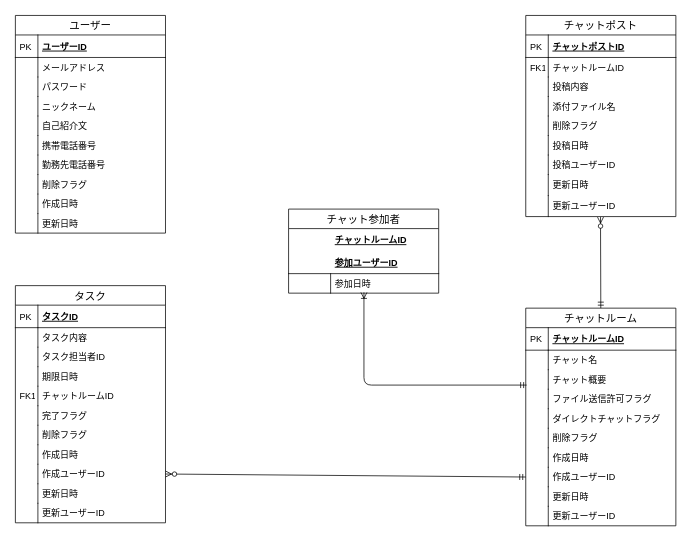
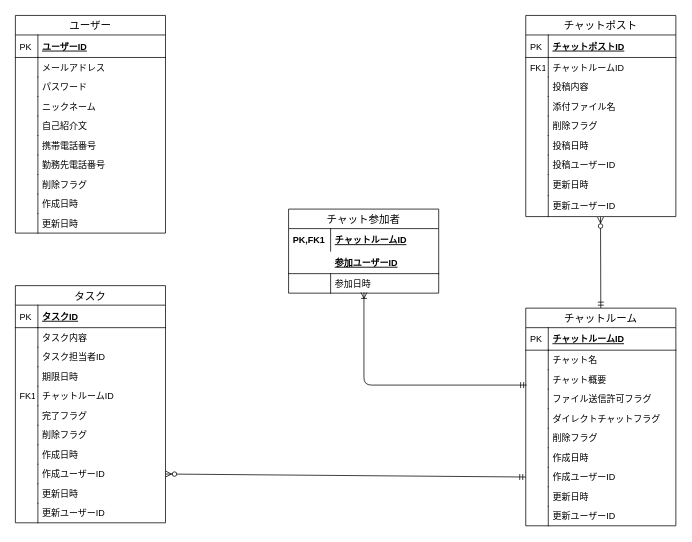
none -> (309, 240)
